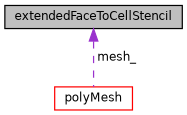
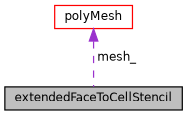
(94, 64) -> (94, 64)
